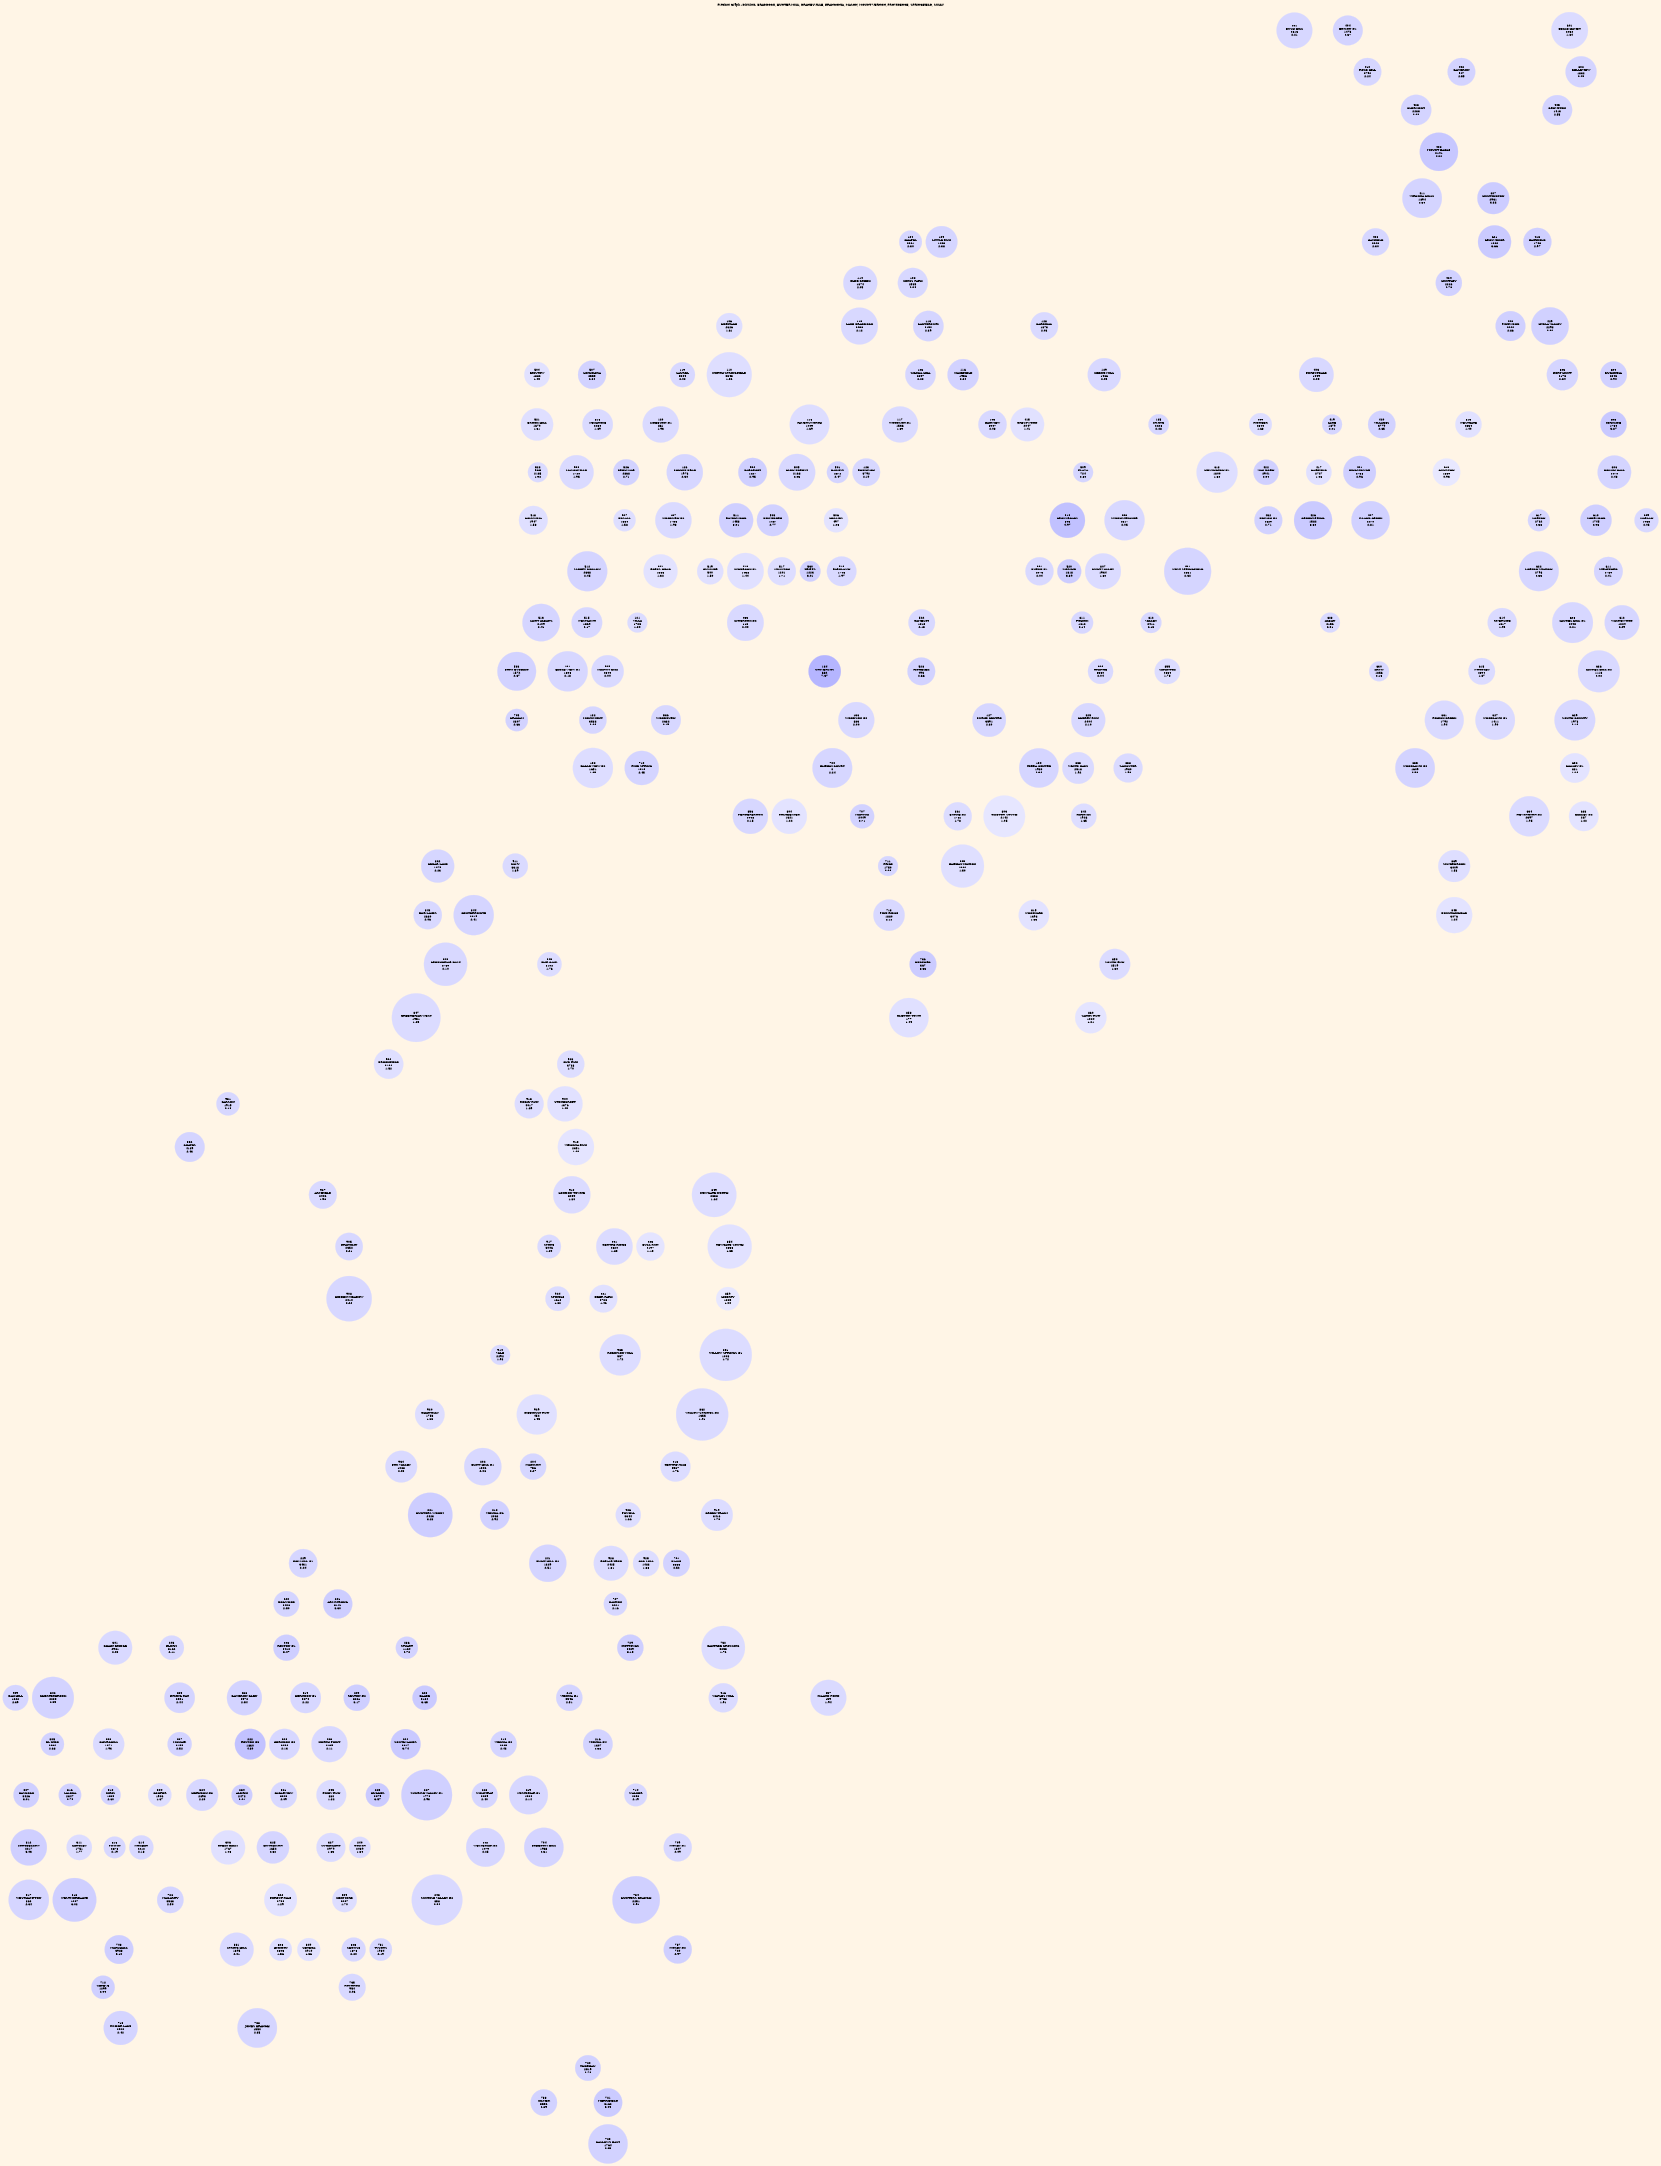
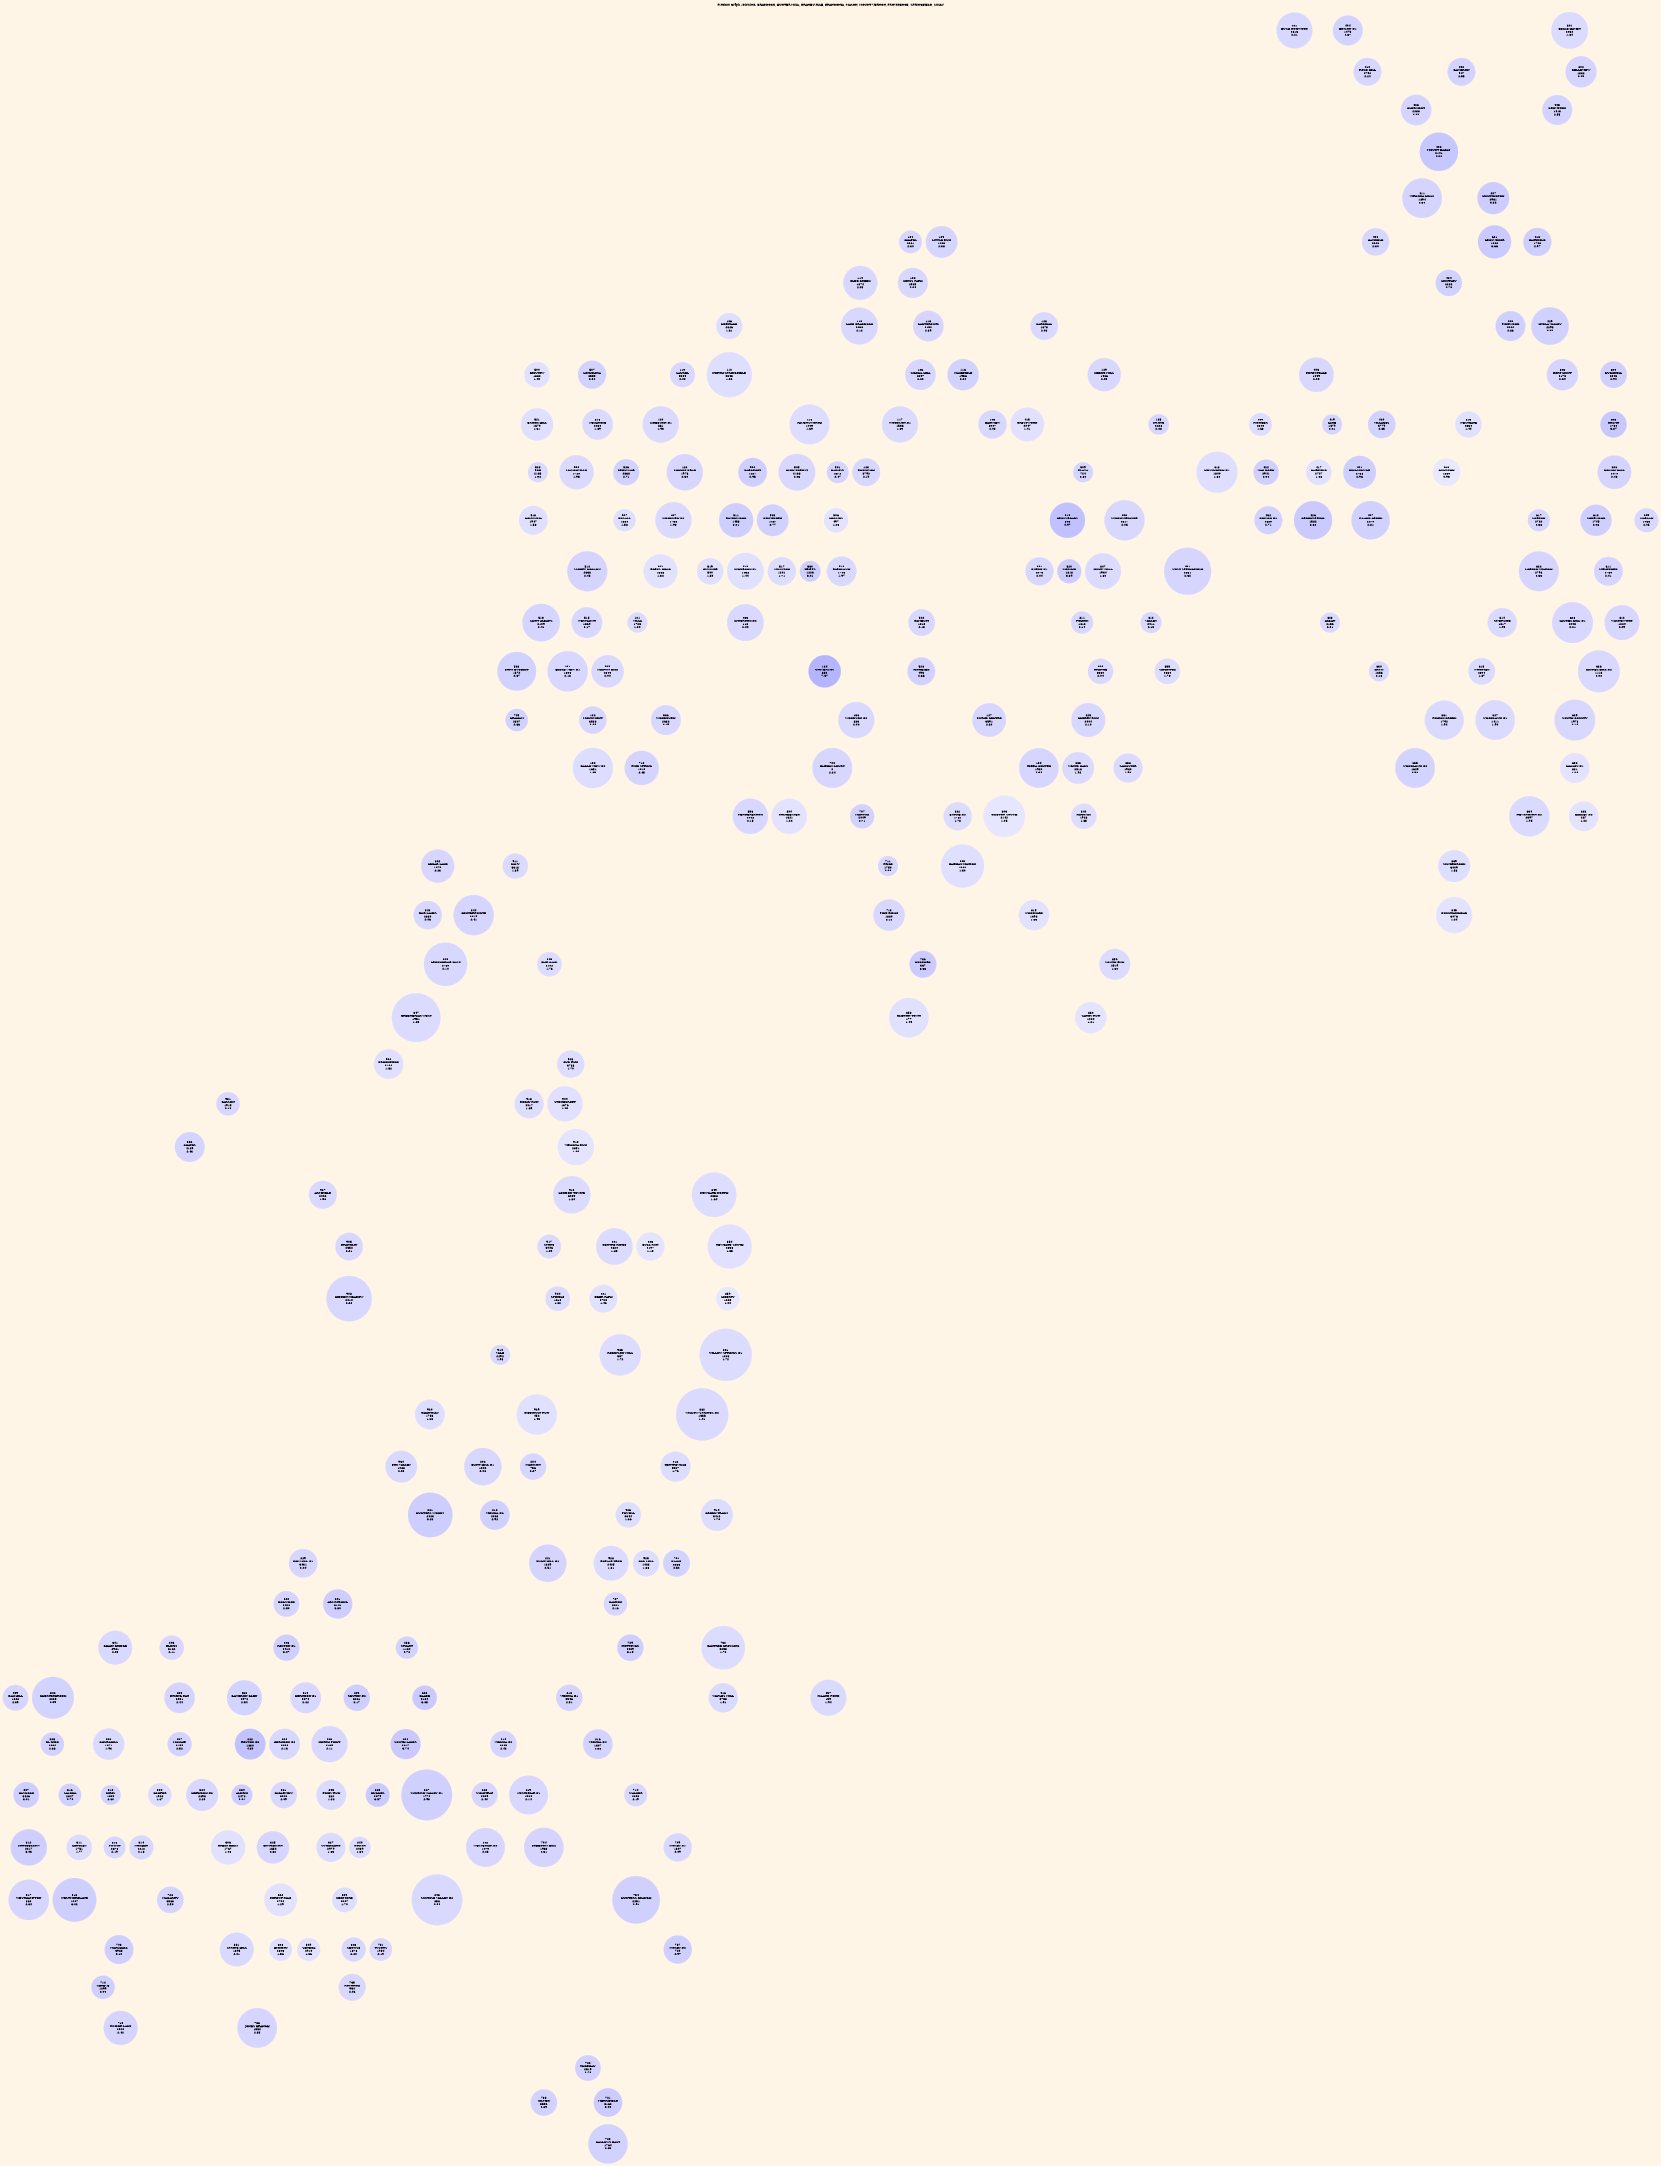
(1294, 30) -> (1294, 30)
(1614, 424) -> (1614, 424)
(1103, 571) -> (1103, 571)
